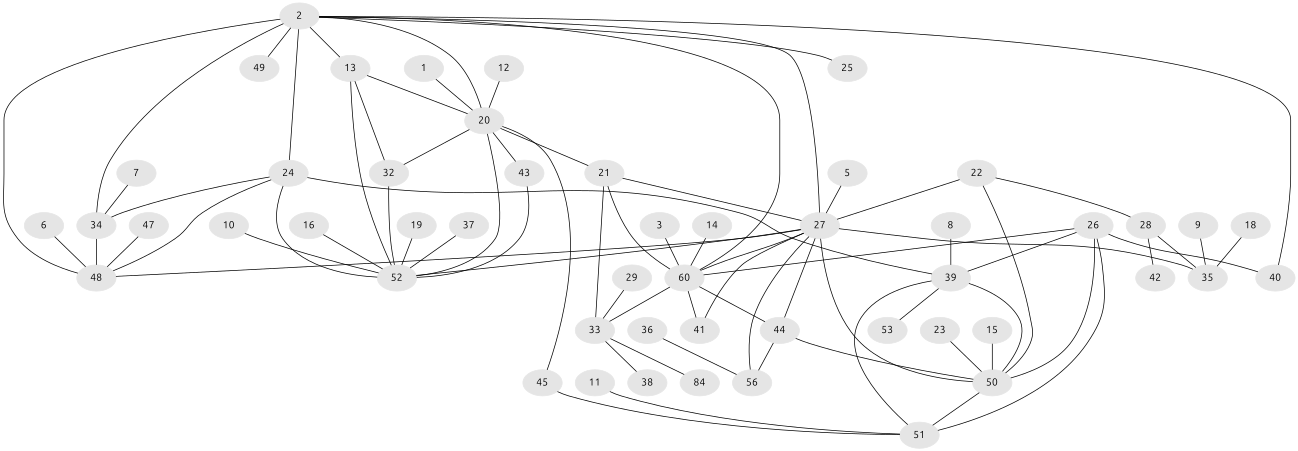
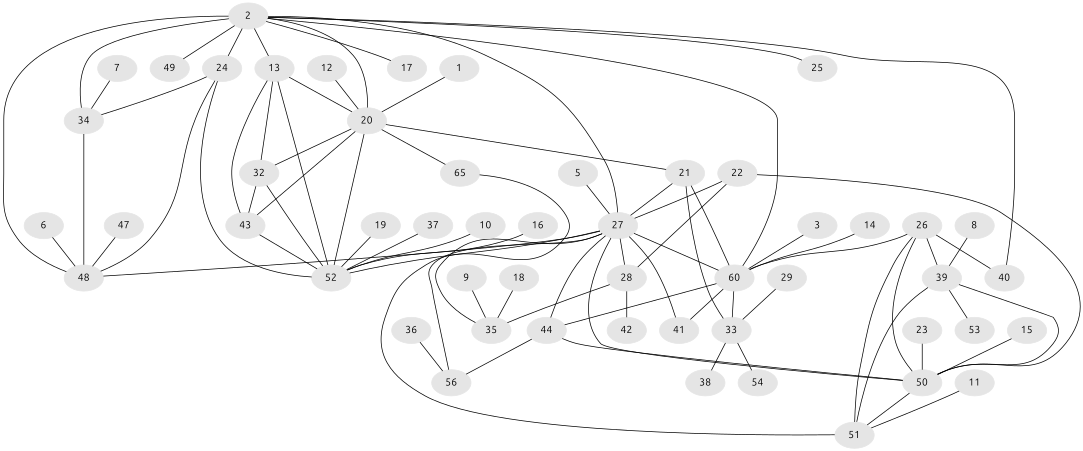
none -> (407, 68)
none -> (237, 144)
(625, 193) -> none
none -> (252, 199)
none -> (622, 252)
(543, 383) -> (460, 173)
(700, 383) -> (758, 383)
